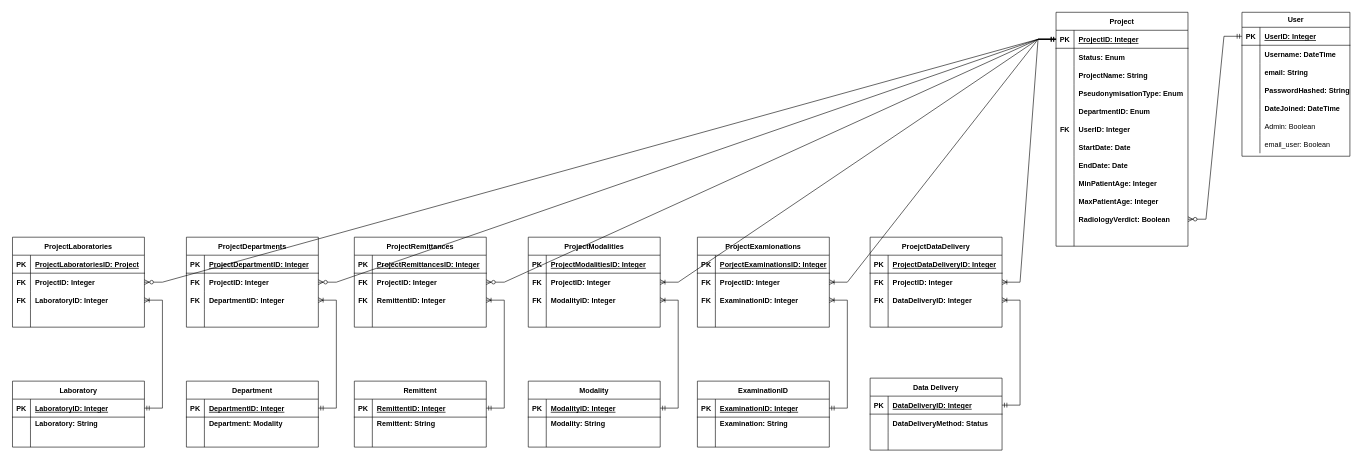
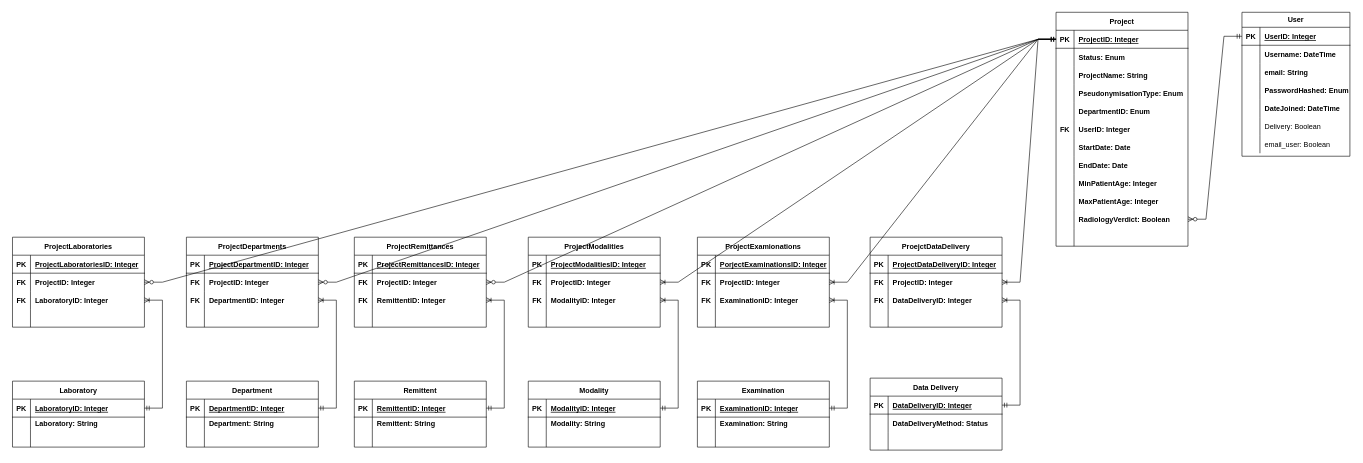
(1306, 91) -> (1303, 91)
(1289, 127) -> (1294, 127)
(92, 265) -> (92, 265)
(763, 391) -> (763, 391)
(245, 424) -> (242, 424)
